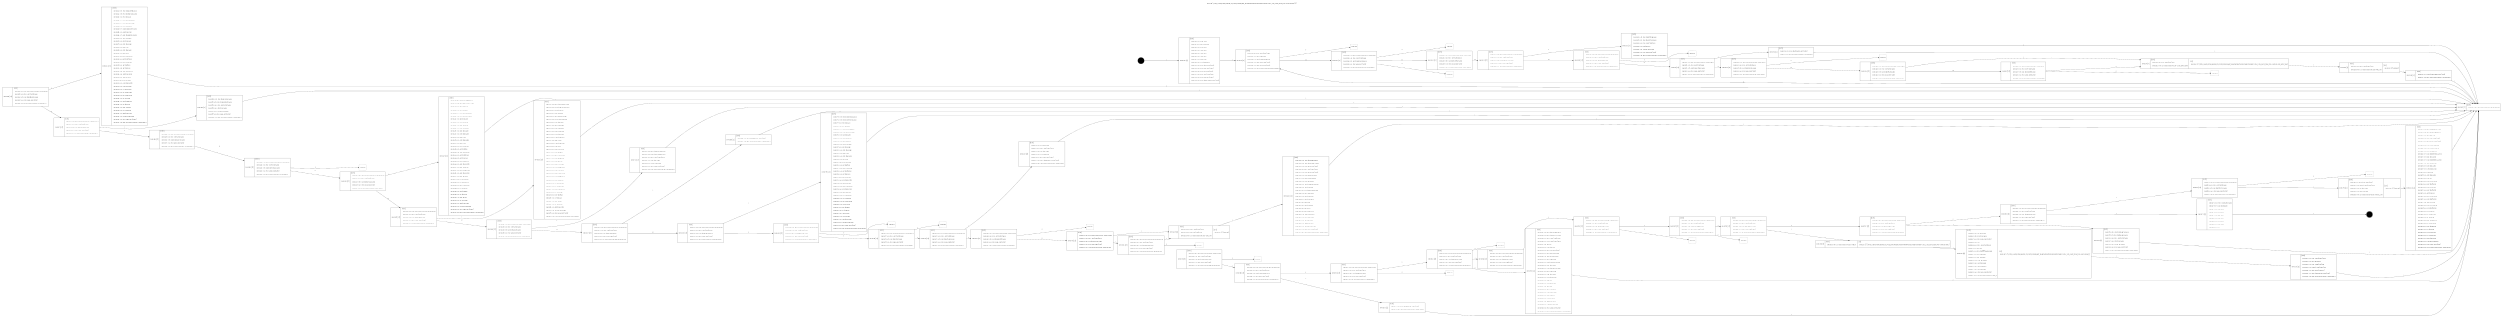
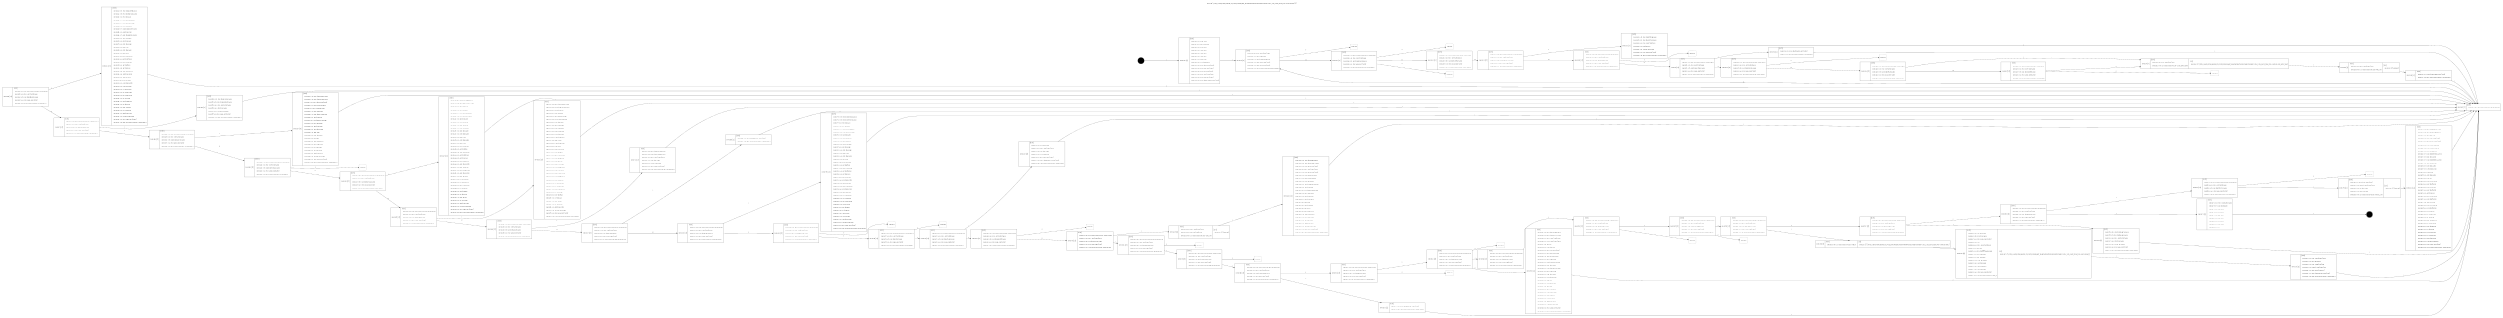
none -> (315, 129)
(1167, 239) -> (1170, 252)
